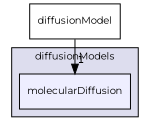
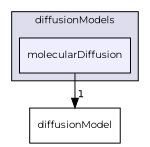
(75, 54) -> (75, 87)
